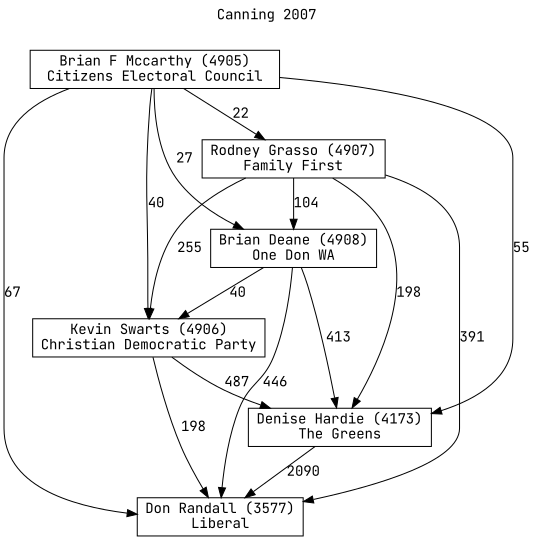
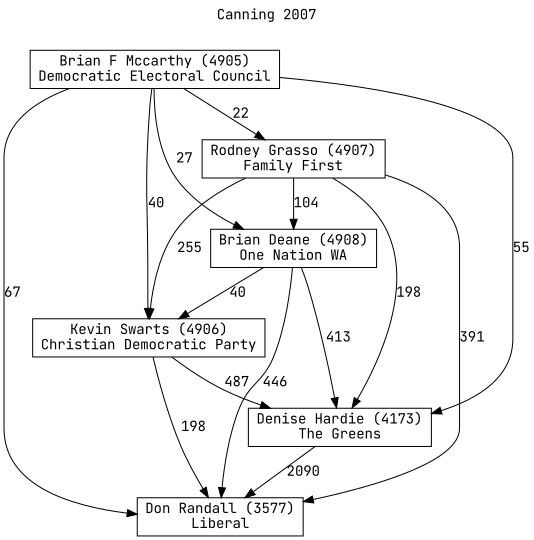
(155, 69) -> (155, 69)
(294, 248) -> (294, 248)
